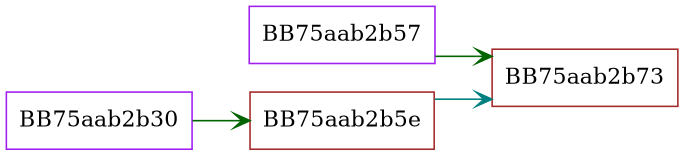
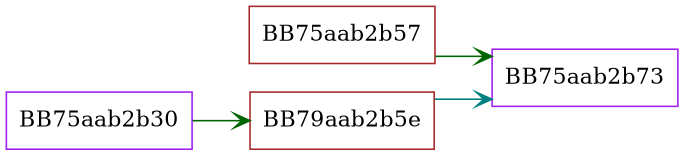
(342, 35) -> (342, 35)
(585, 78) -> (585, 78)
(342, 121) -> (342, 121)
